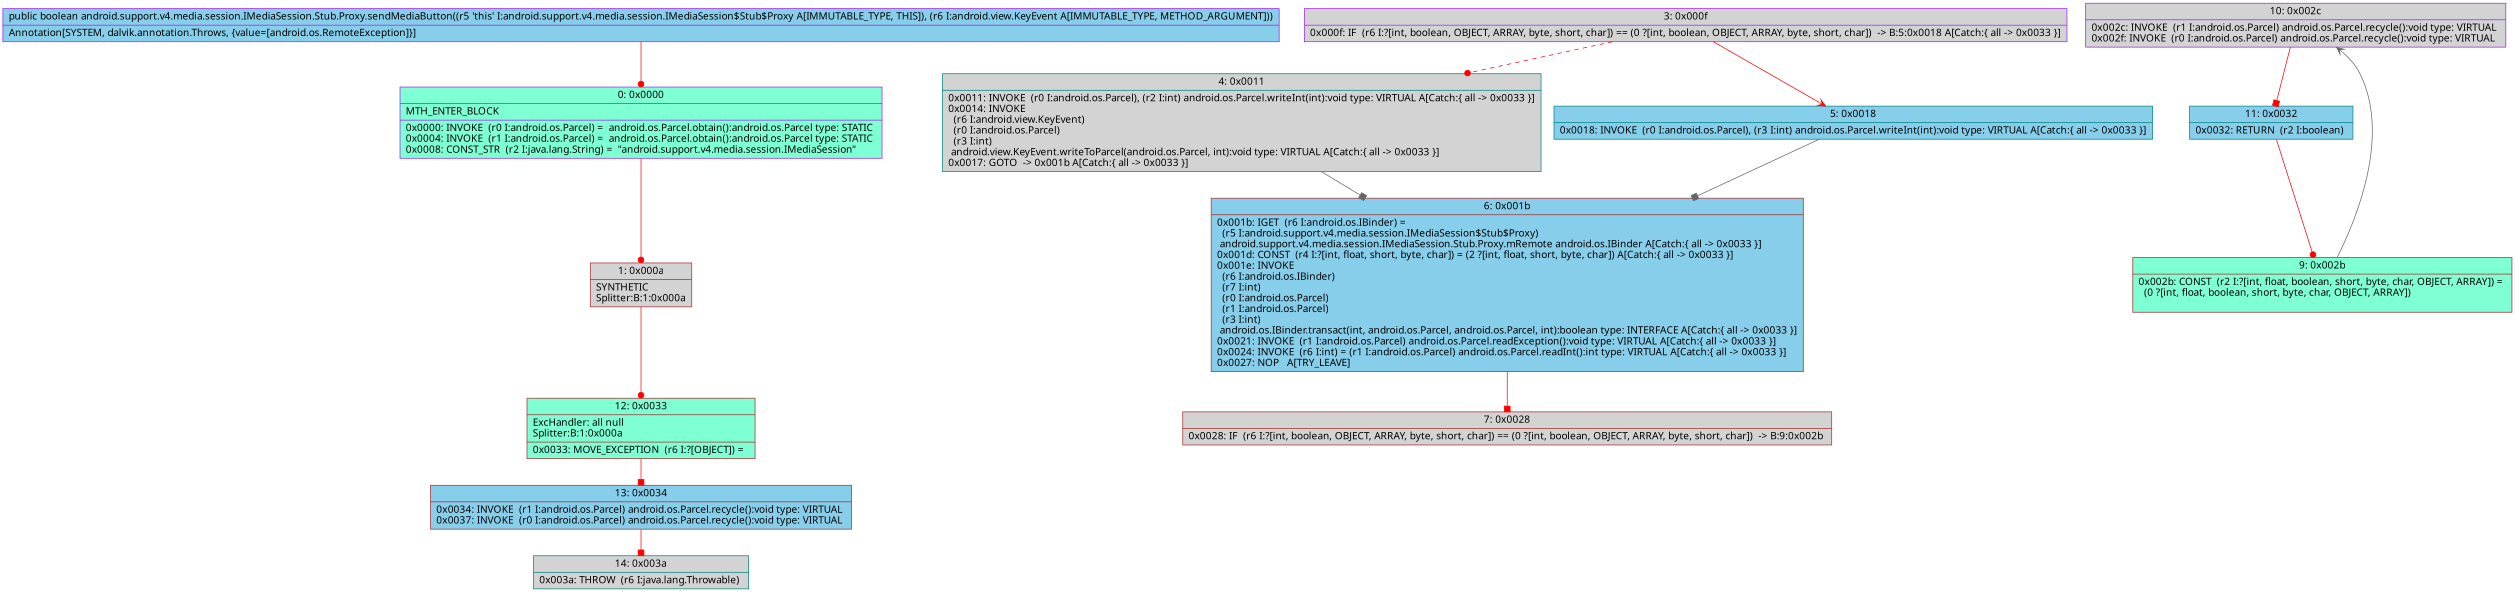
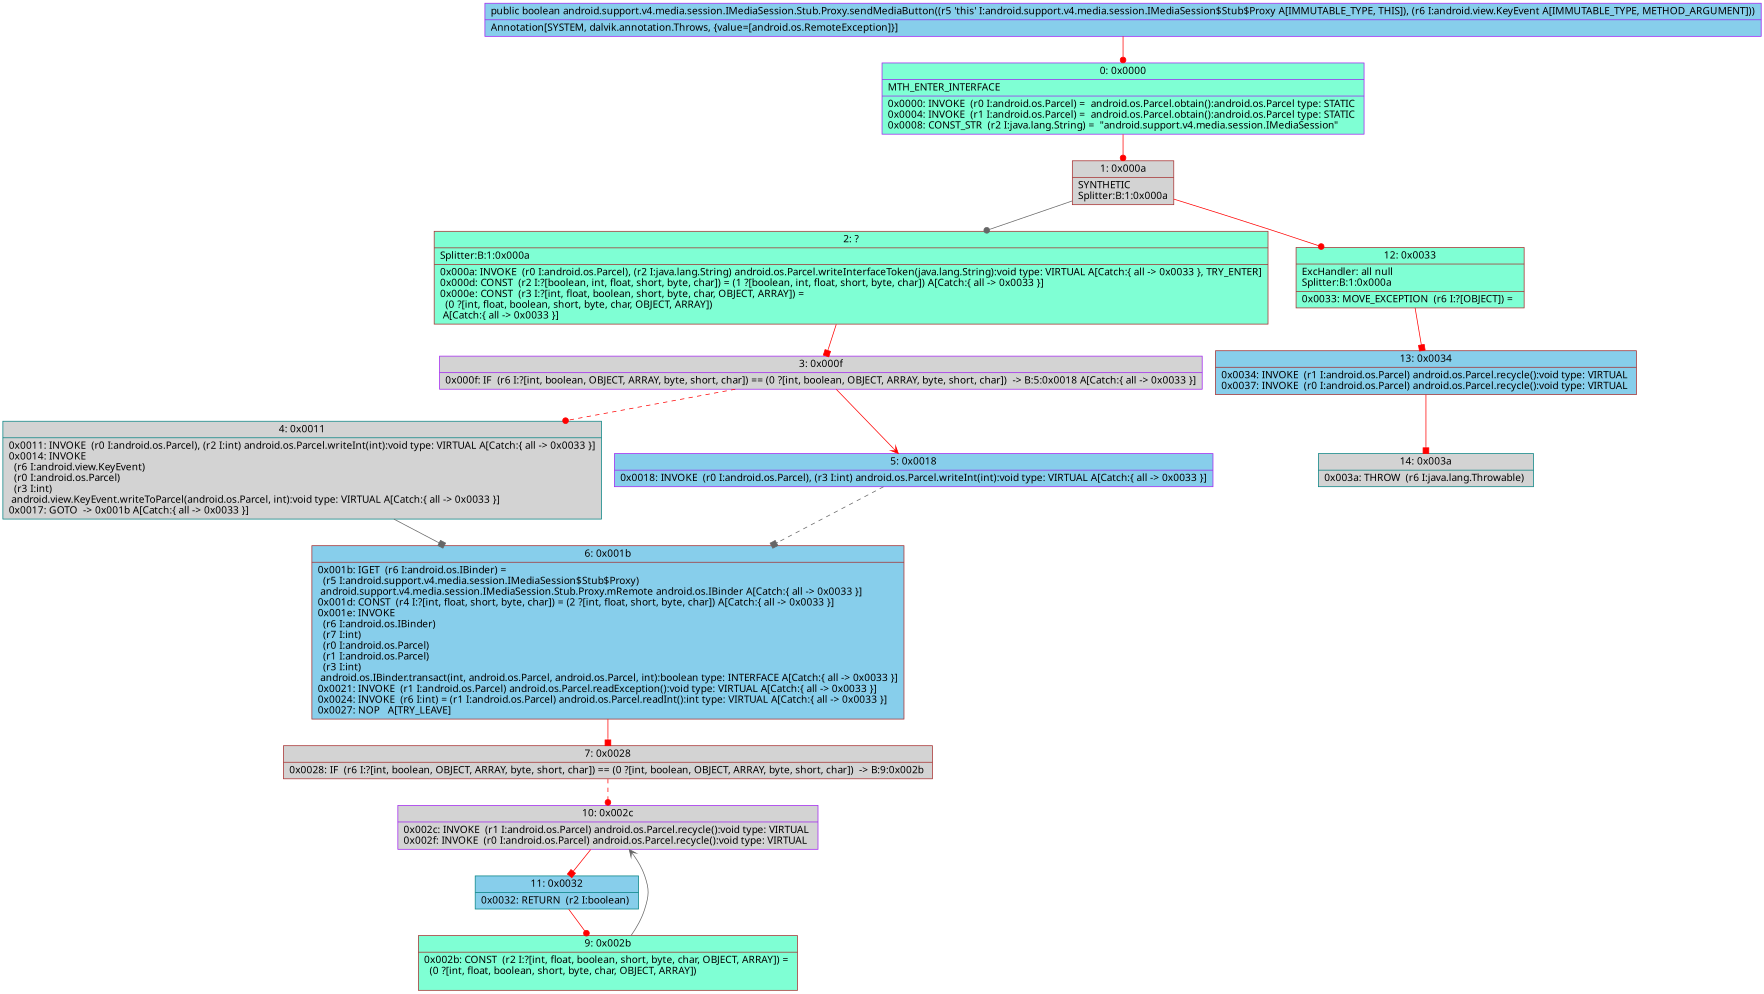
(453, 112) -> (944, 87)
(1853, 123) -> (914, 470)
(1759, 167) -> (831, 514)
none -> (851, 278)
none -> (608, 789)
